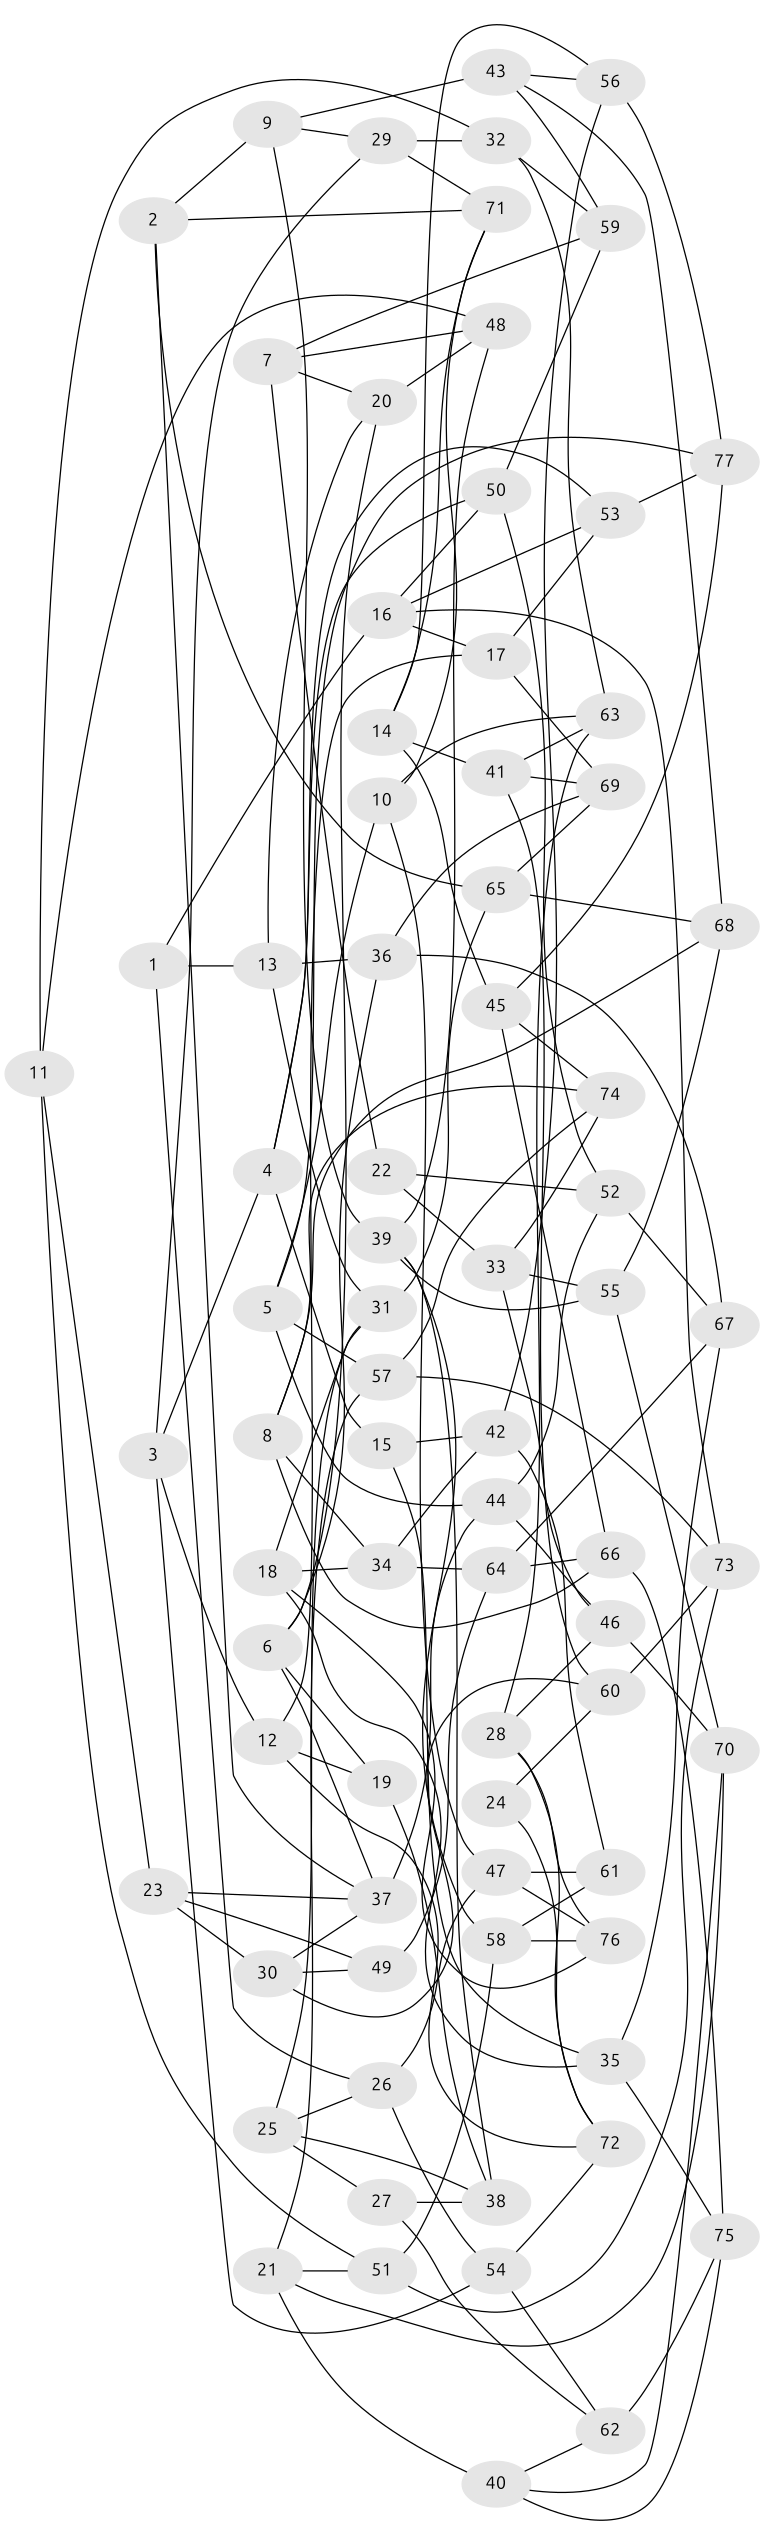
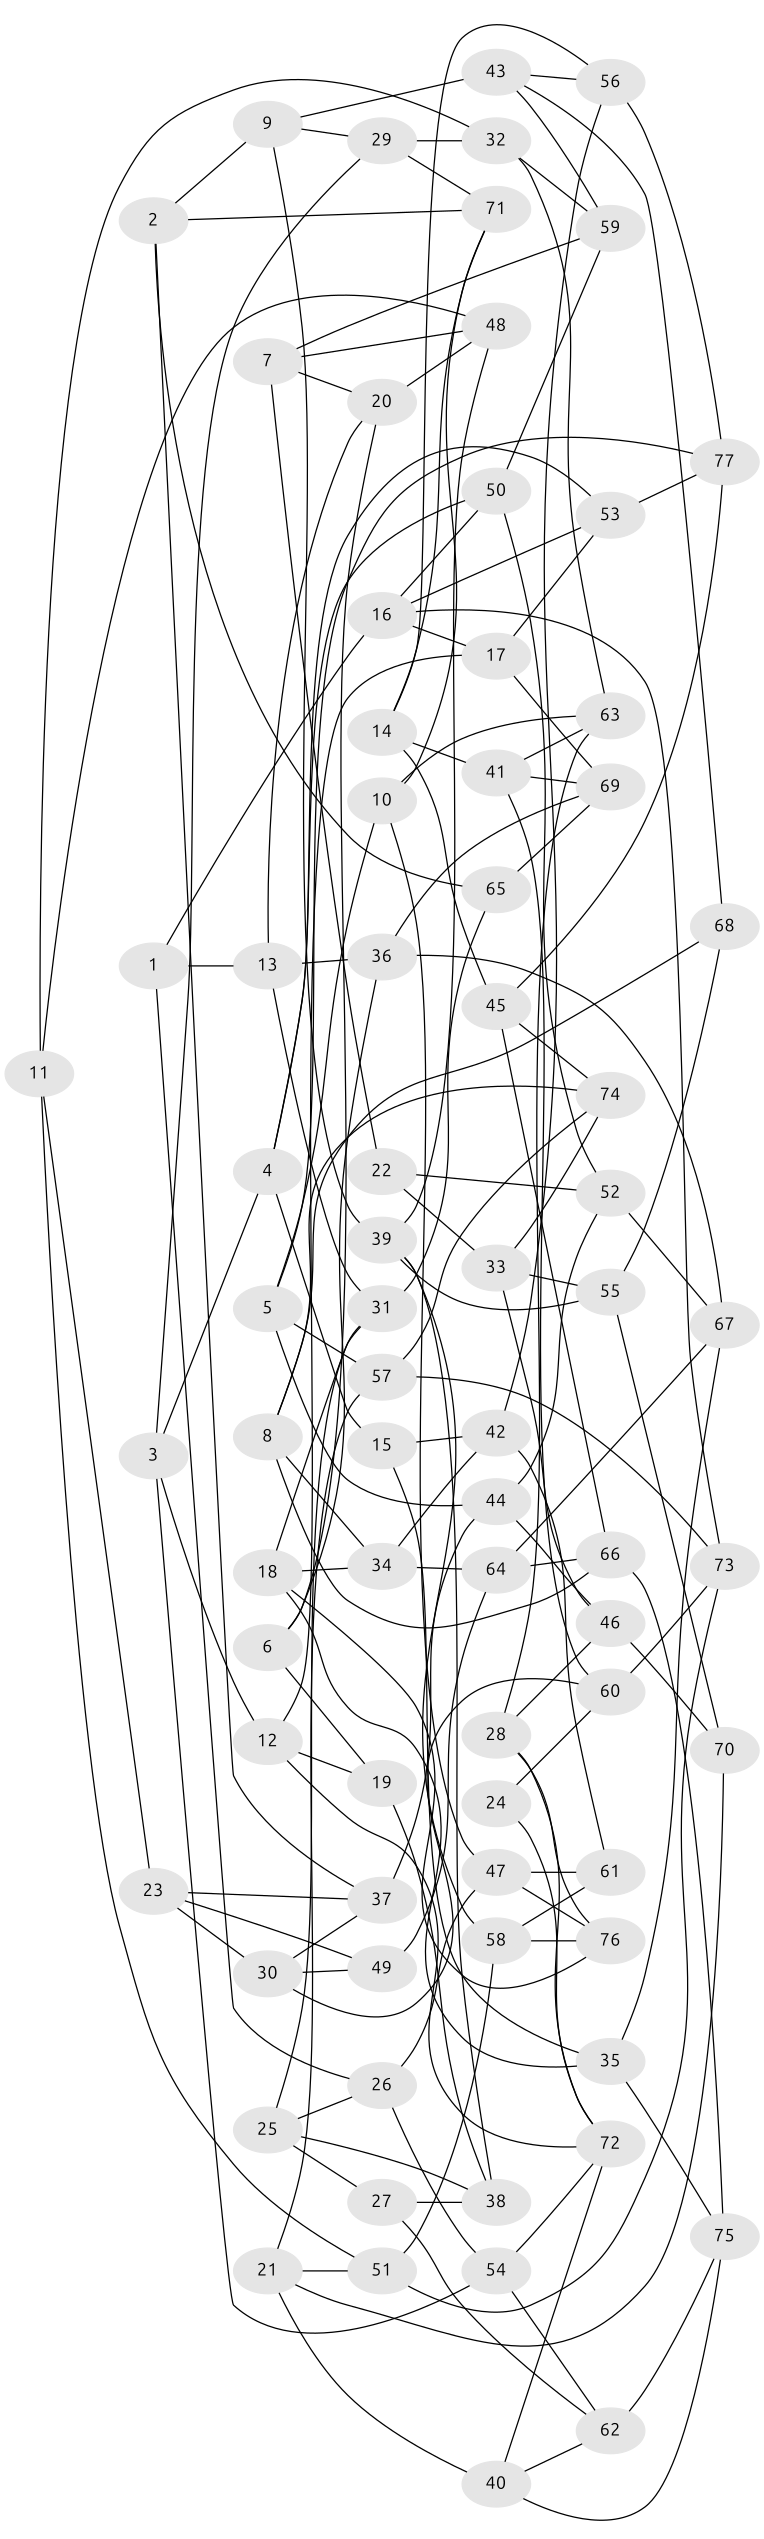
(611, 908) -> none
(329, 1772) -> none
(680, 2242) -> (553, 2314)
